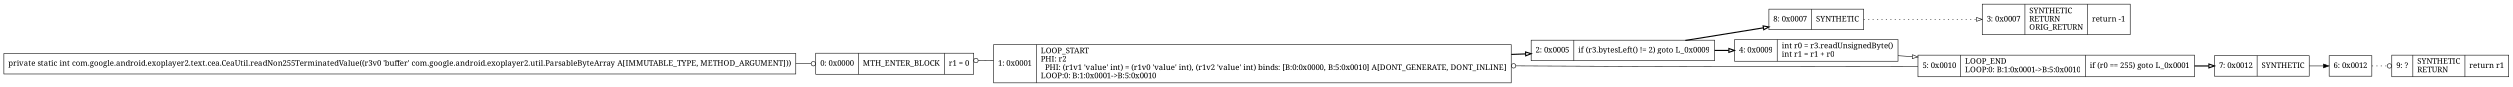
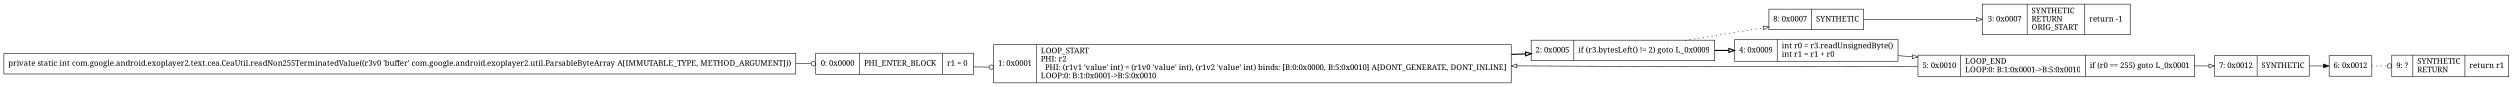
(1920, 19) -> (1920, 19)
(2056, 27) -> (2055, 27)
(1724, 34) -> (1724, 34)
(986, 60) -> (981, 67)
(901, 63) -> (900, 63)
(2202, 66) -> (2202, 66)
(1717, 67) -> (1717, 67)
